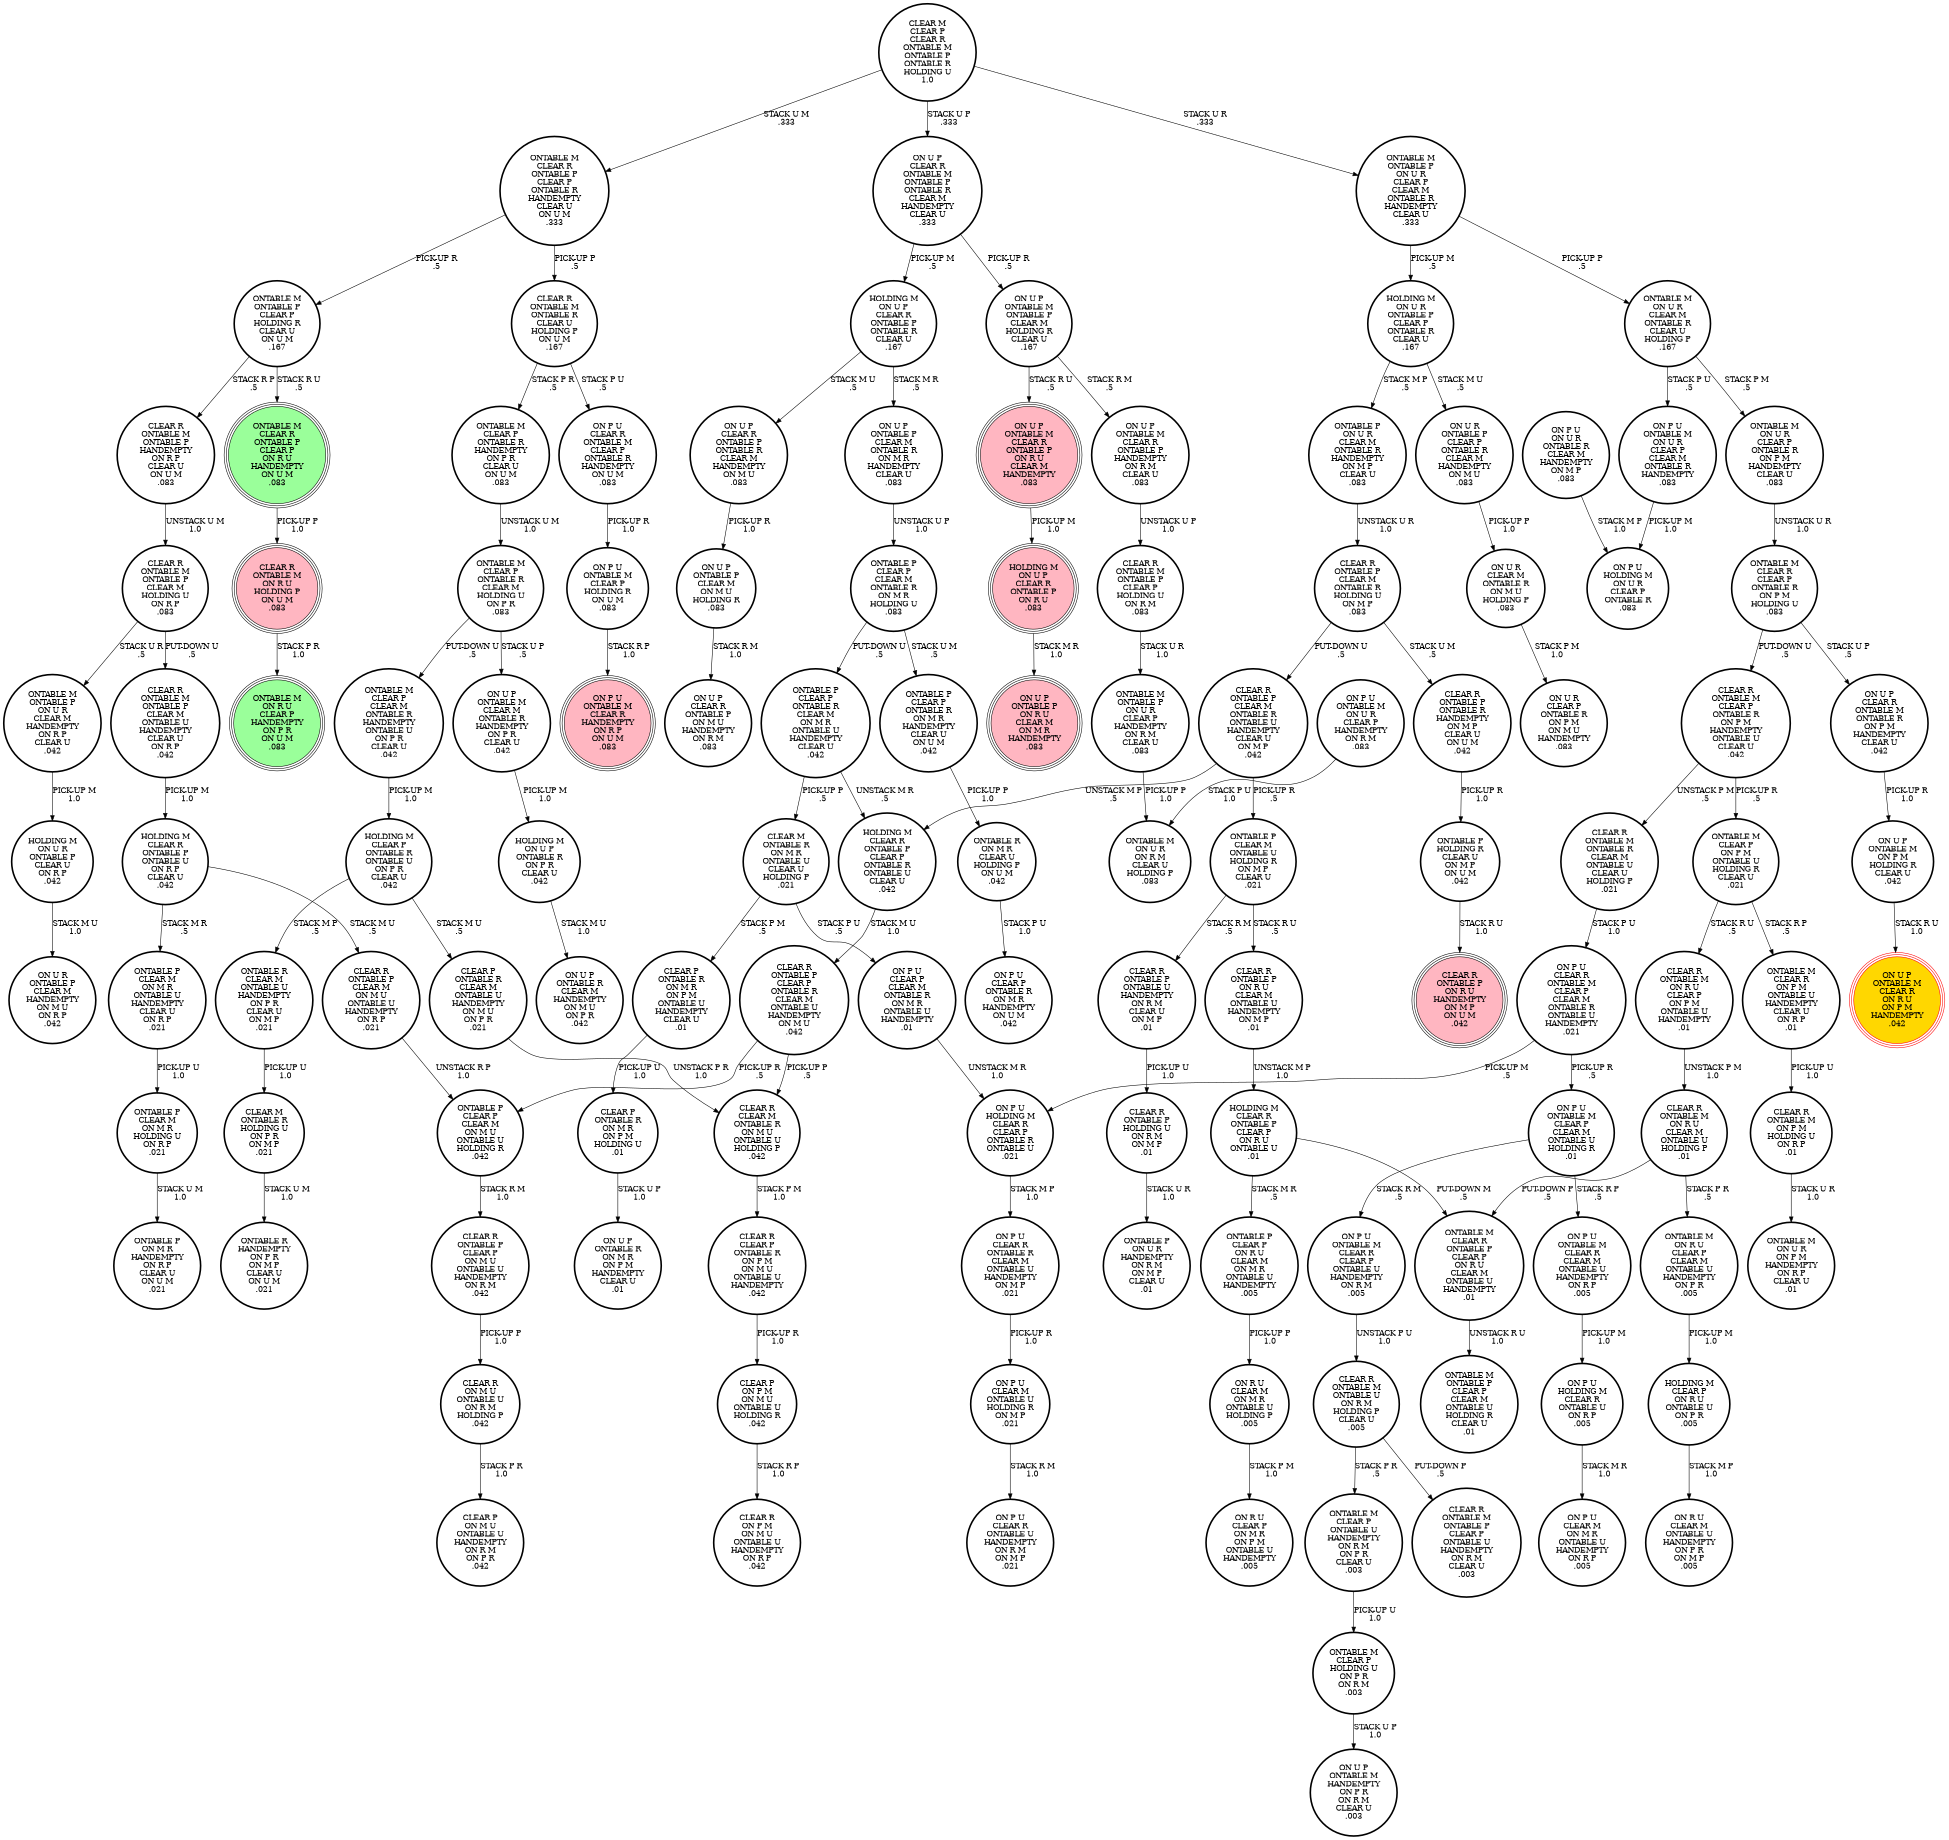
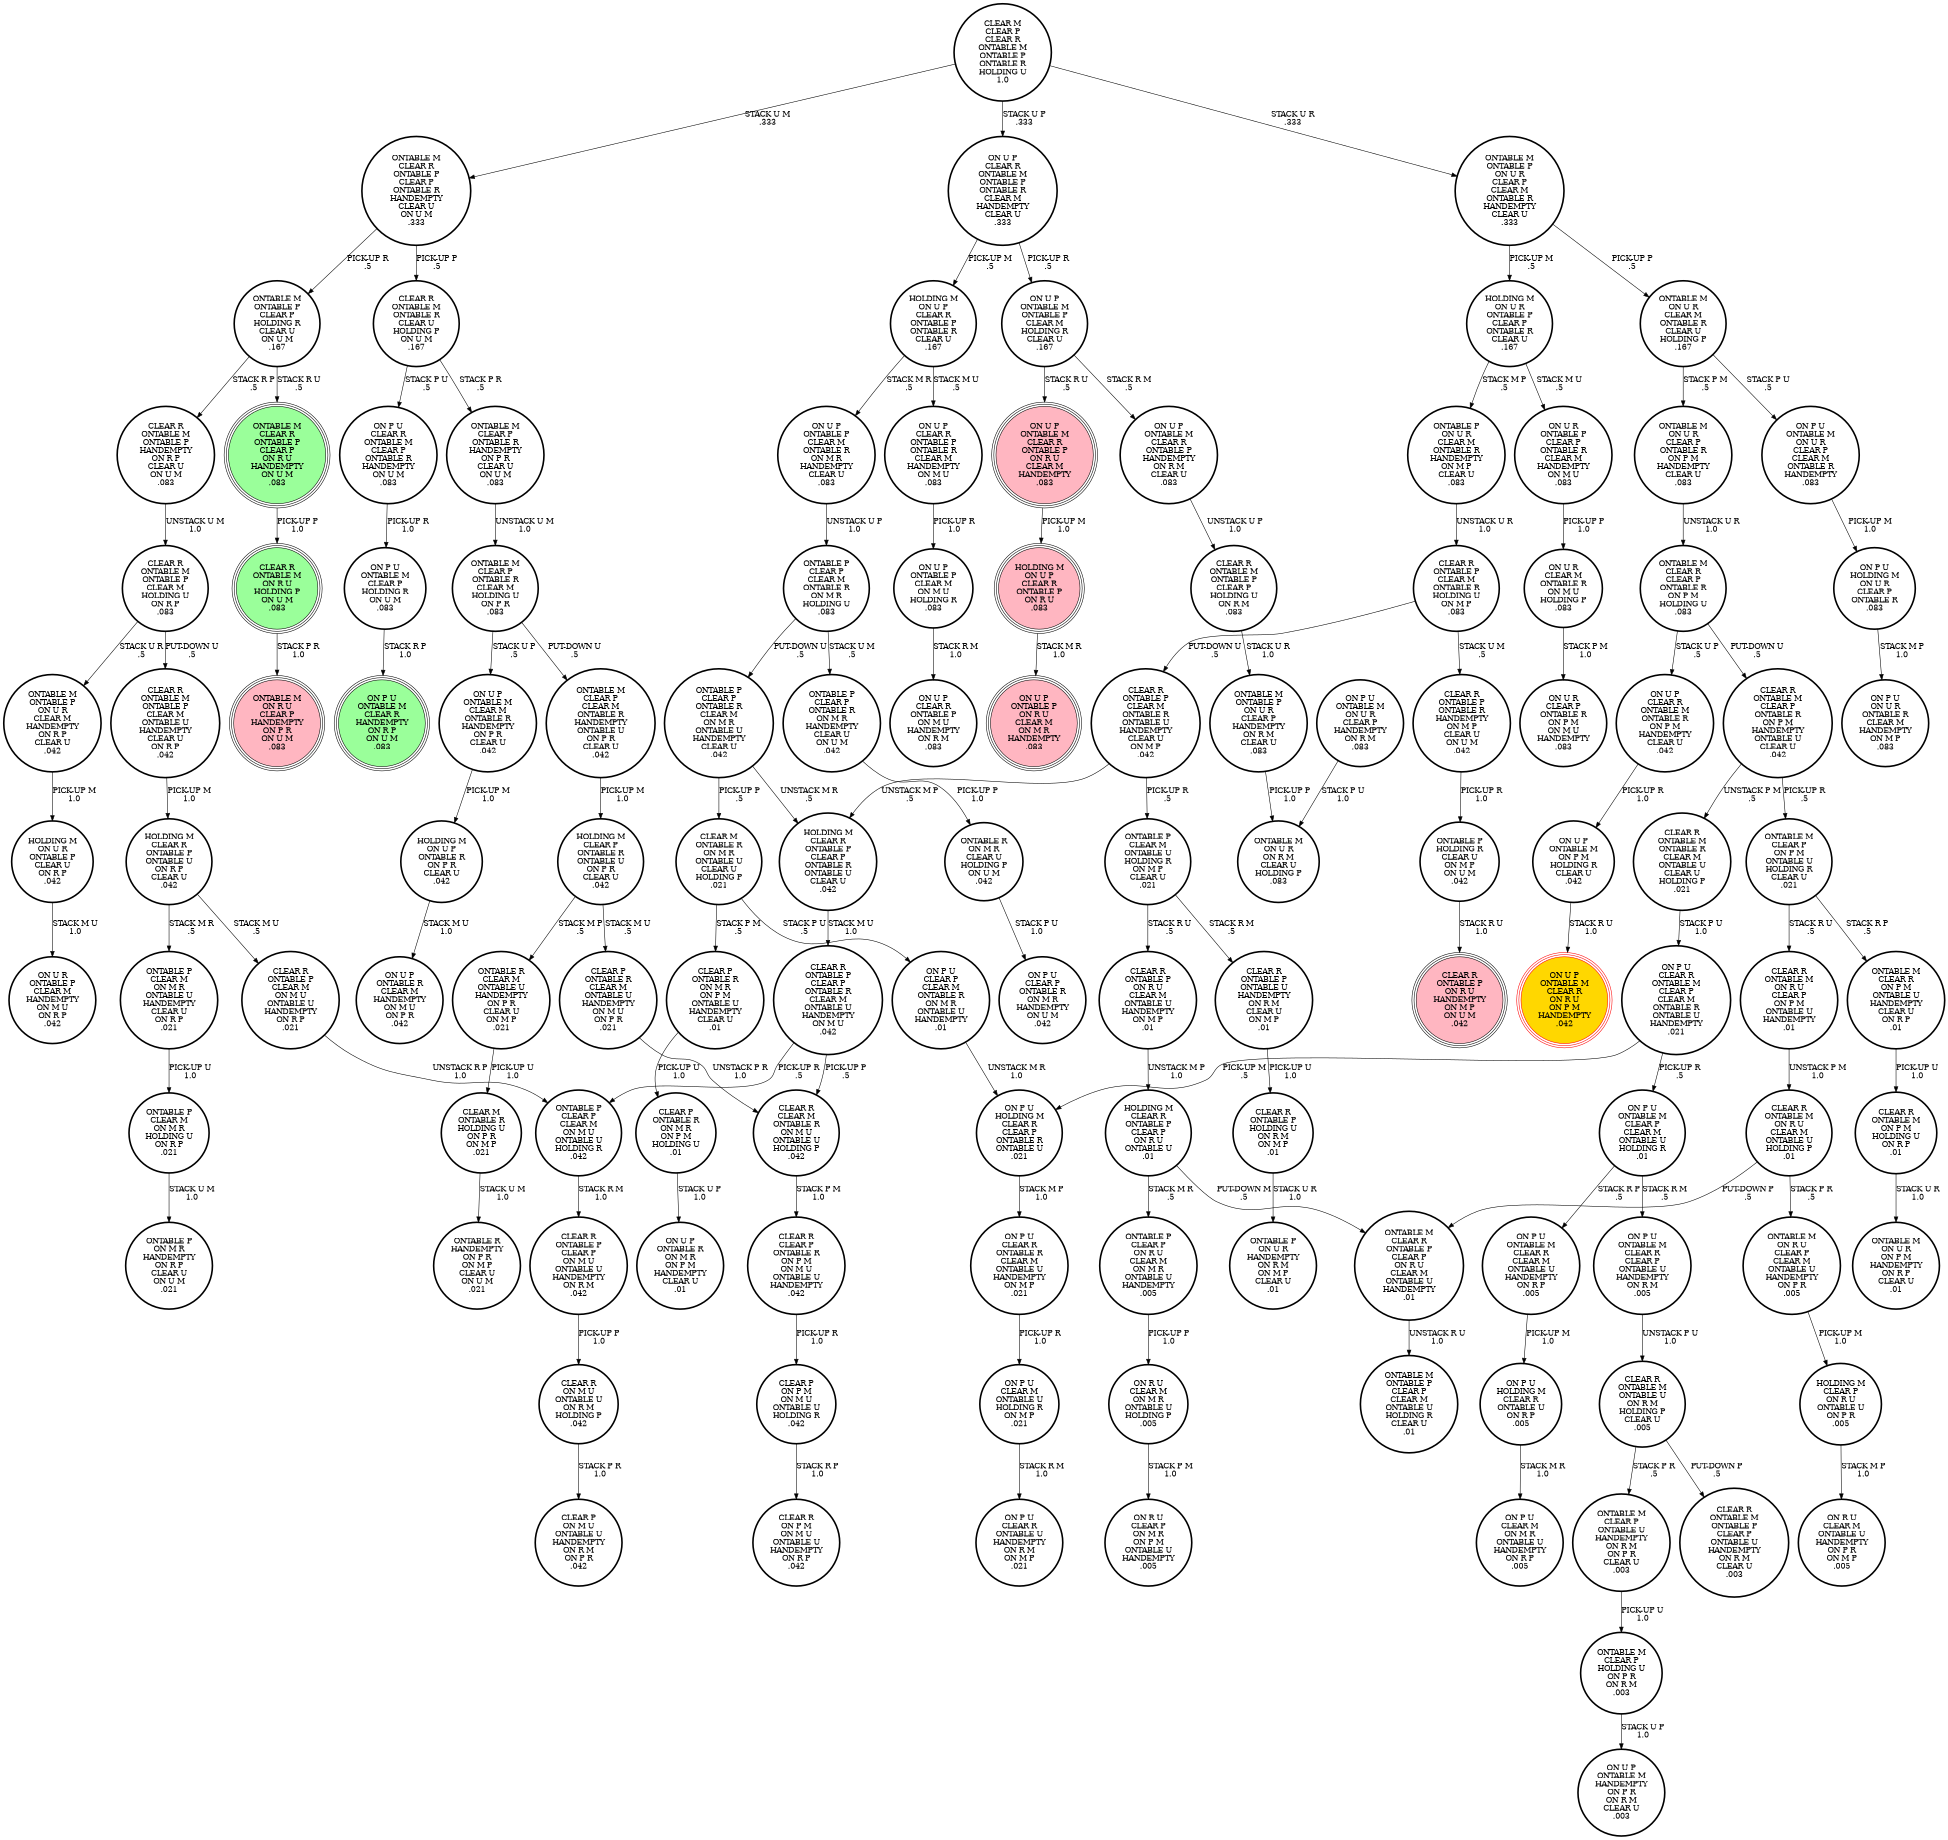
(1592, 522) -> (1880, 652)
(277, 588) -> (277, 588)
(277, 723) -> (277, 723)
(608, 723) -> (382, 723)
